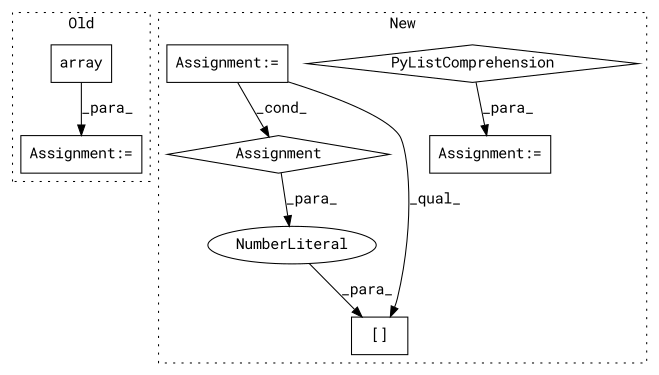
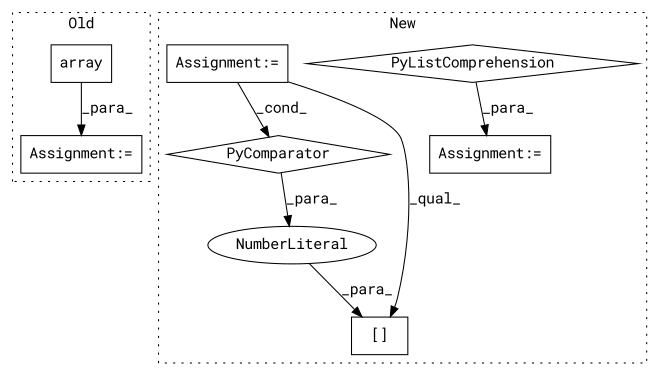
(278, 154) -> (278, 154)
